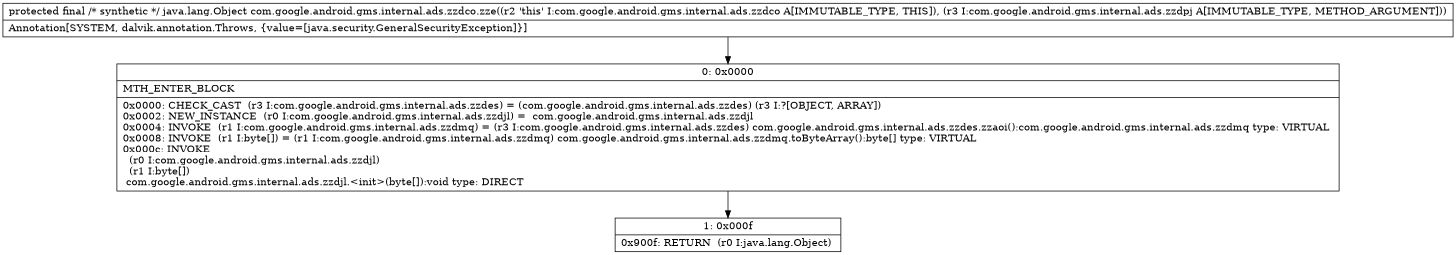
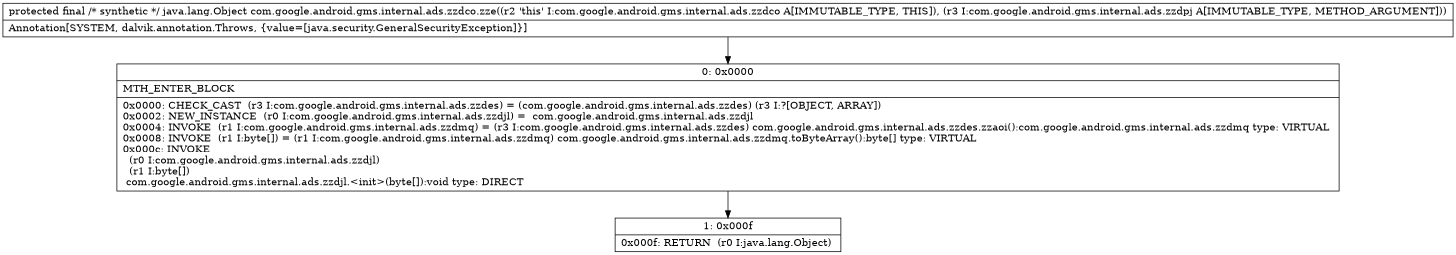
(728, 243) -> (728, 243)
